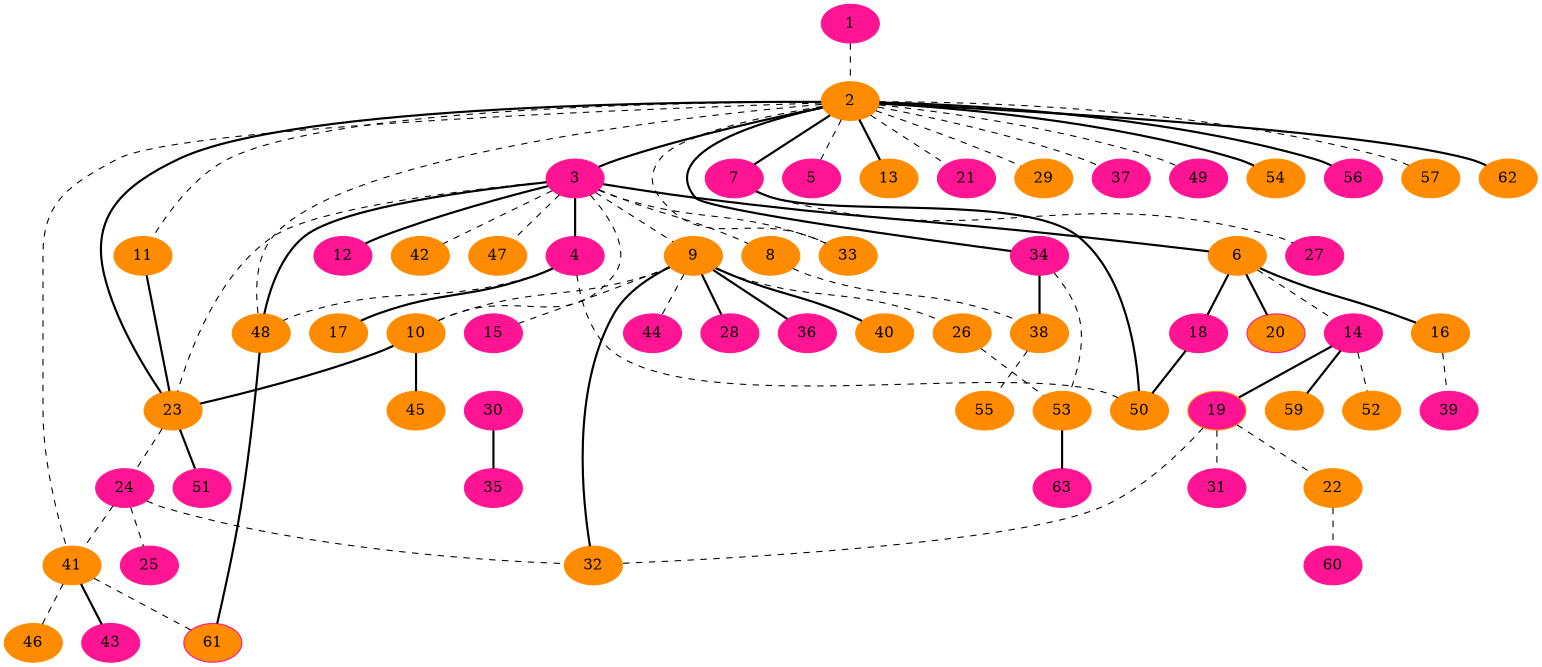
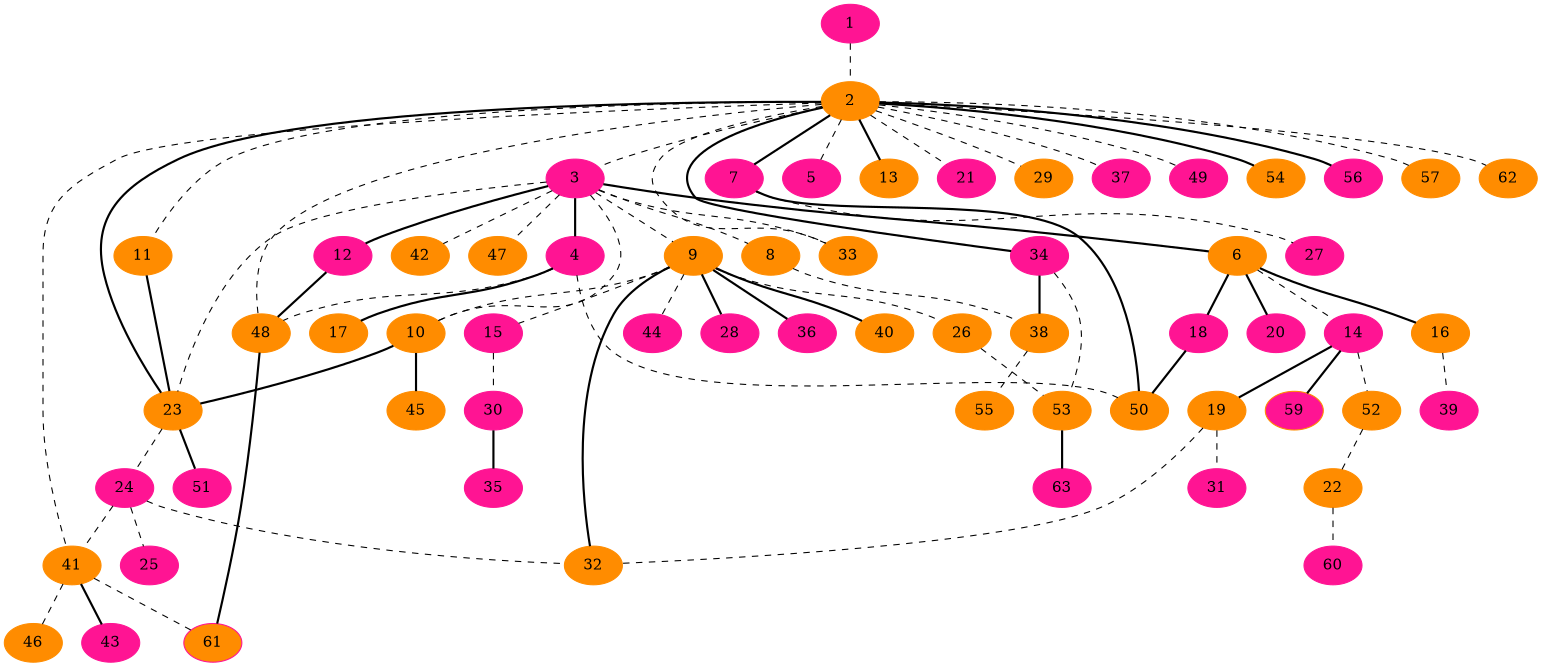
(1336, 137) -> (1336, 137)
(665, 145) -> (665, 145)
(339, 220) -> (302, 295)
(1276, 333) -> (1276, 333)
none -> (493, 372)
(1217, 411) -> (1217, 411)
(1294, 411) -> (1294, 411)
(1275, 449) -> (1352, 449)
